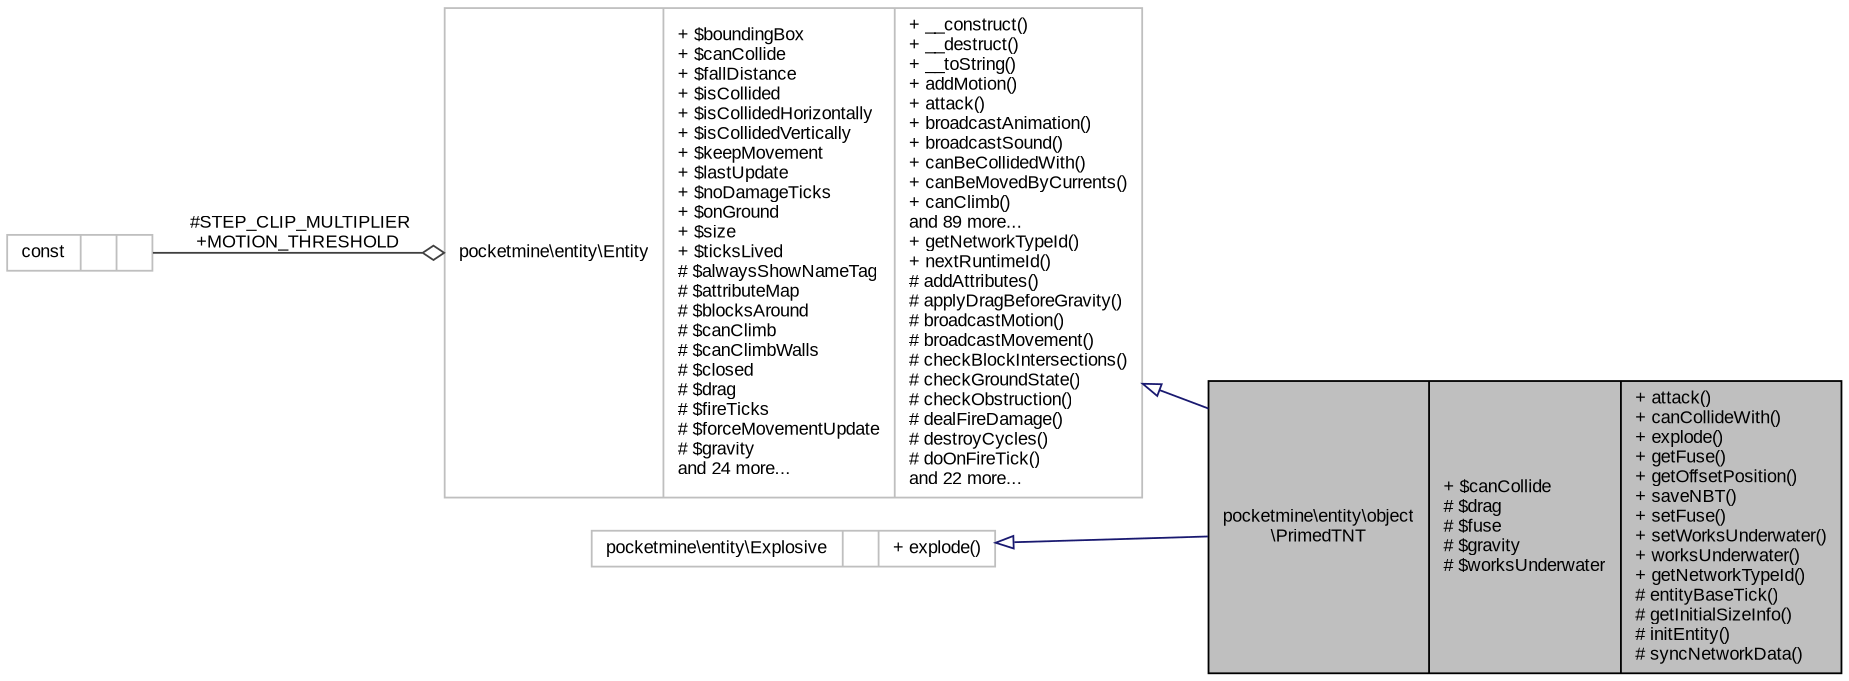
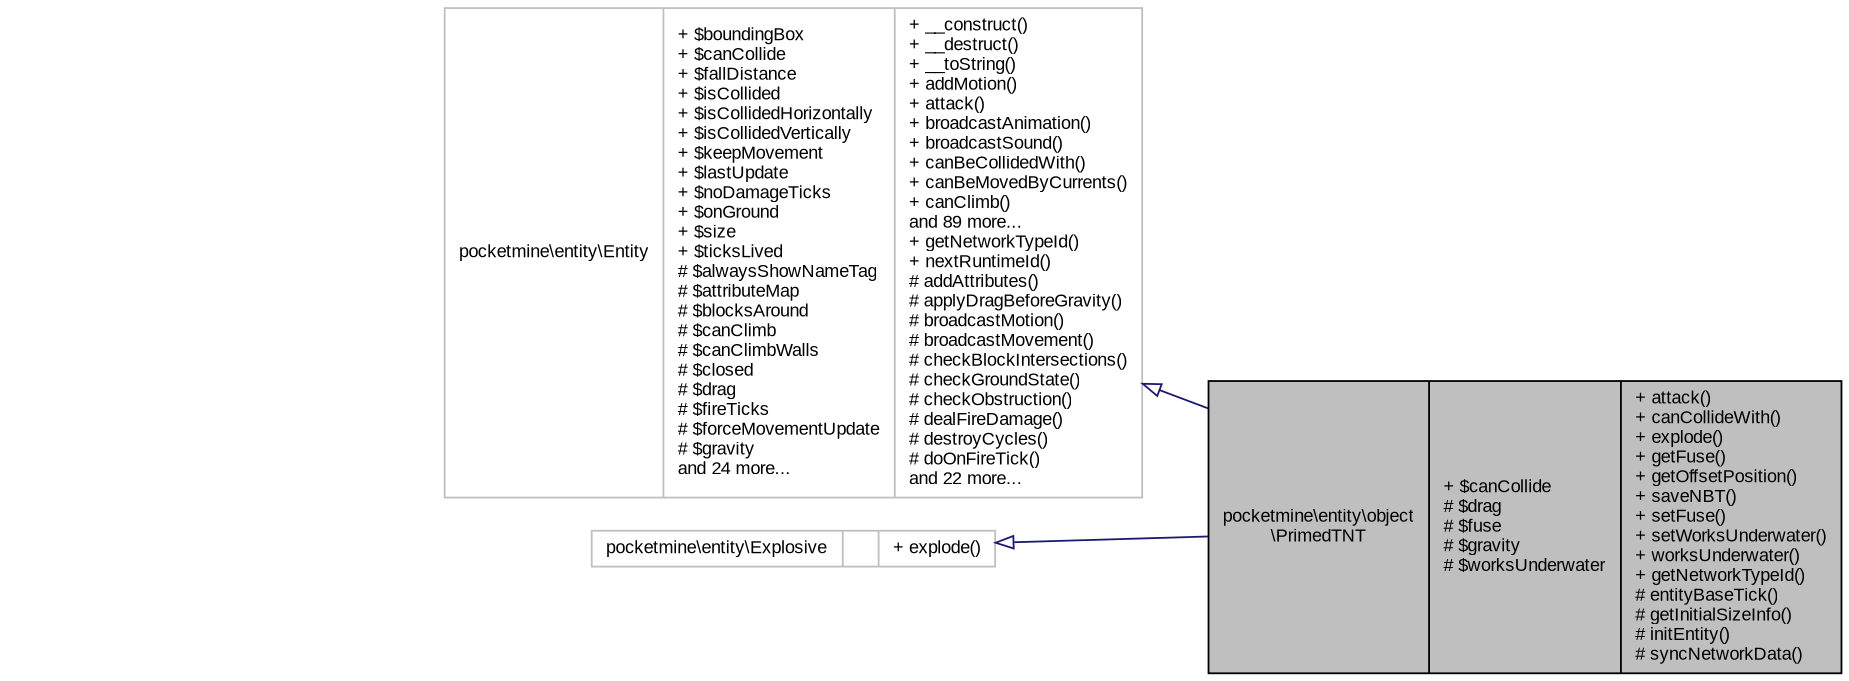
(80, 253) -> none
